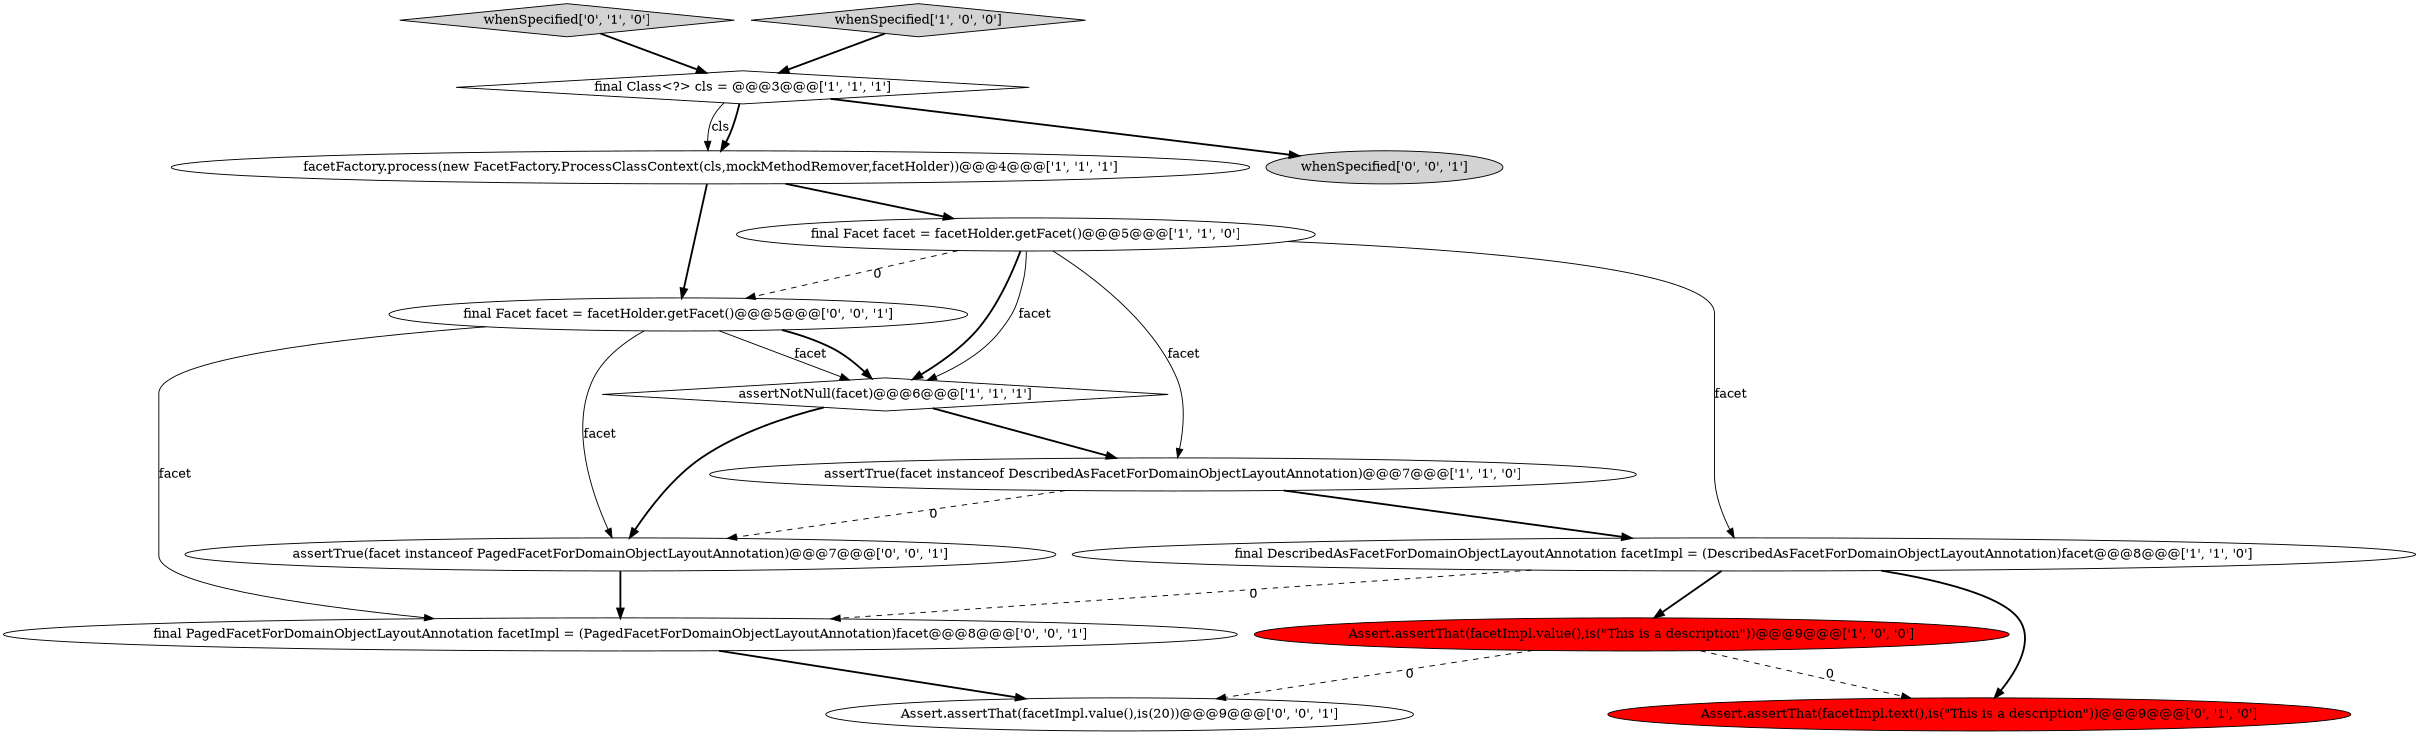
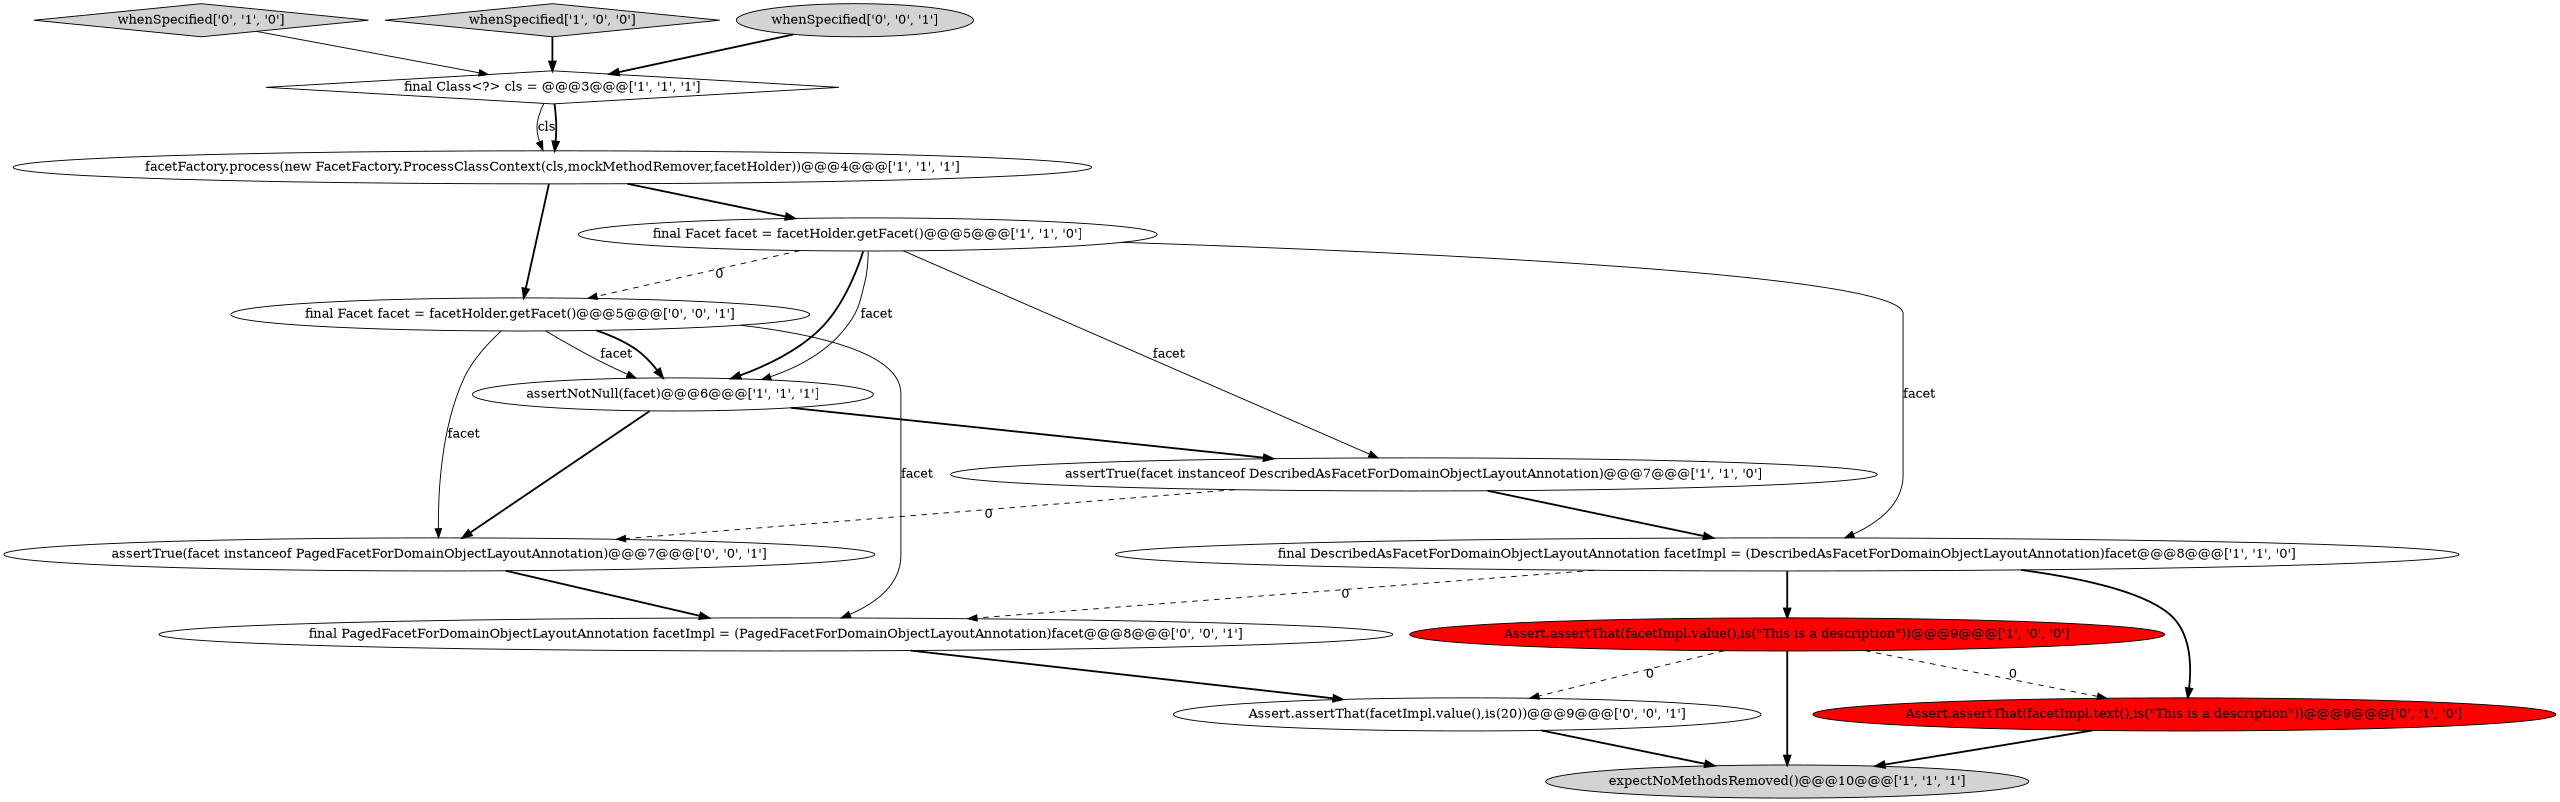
(649, 52) -> (368, 52)
(1060, 127) -> (706, 53)
(885, 394) -> (673, 394)
none -> (1787, 782)
